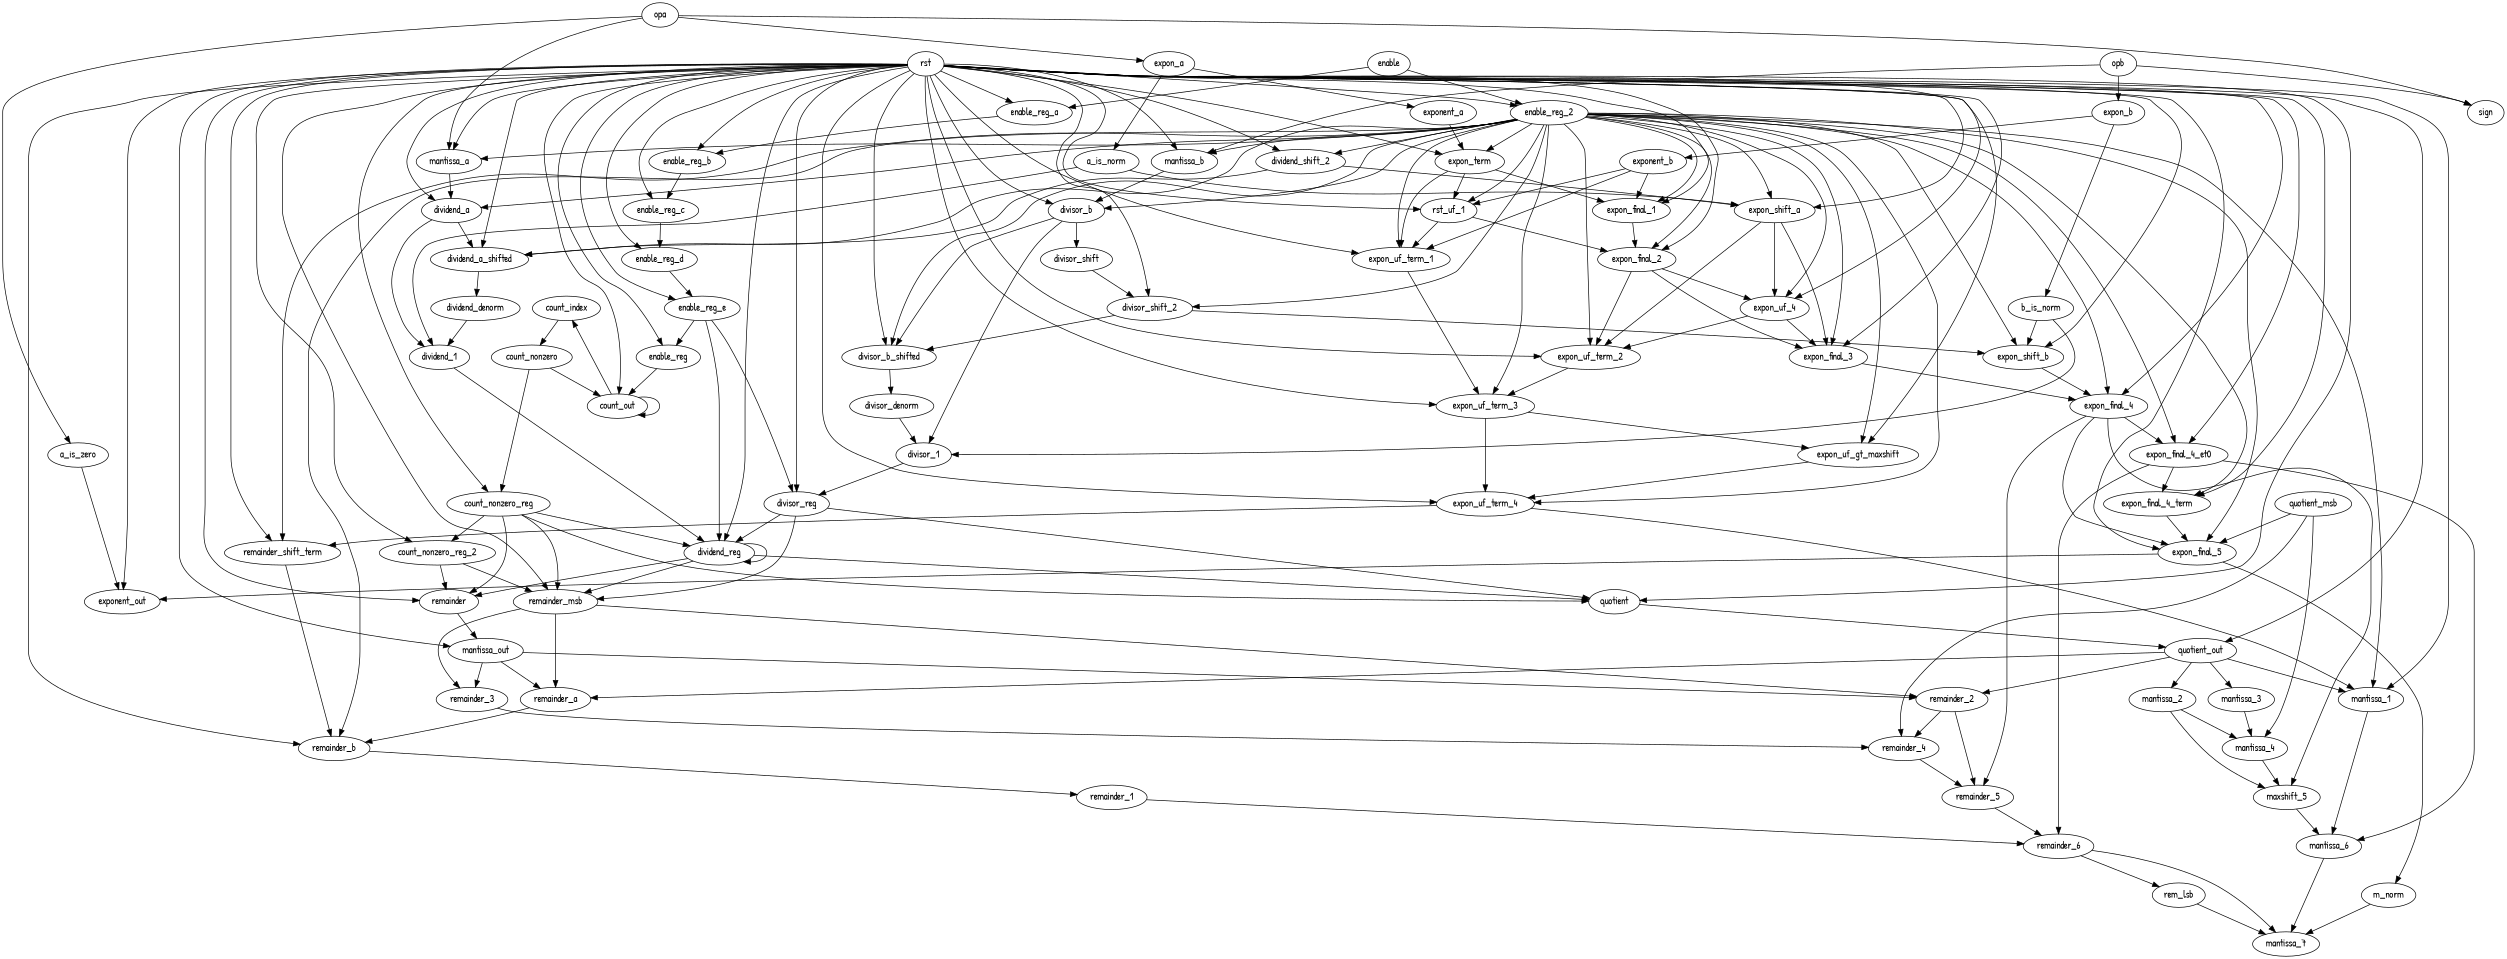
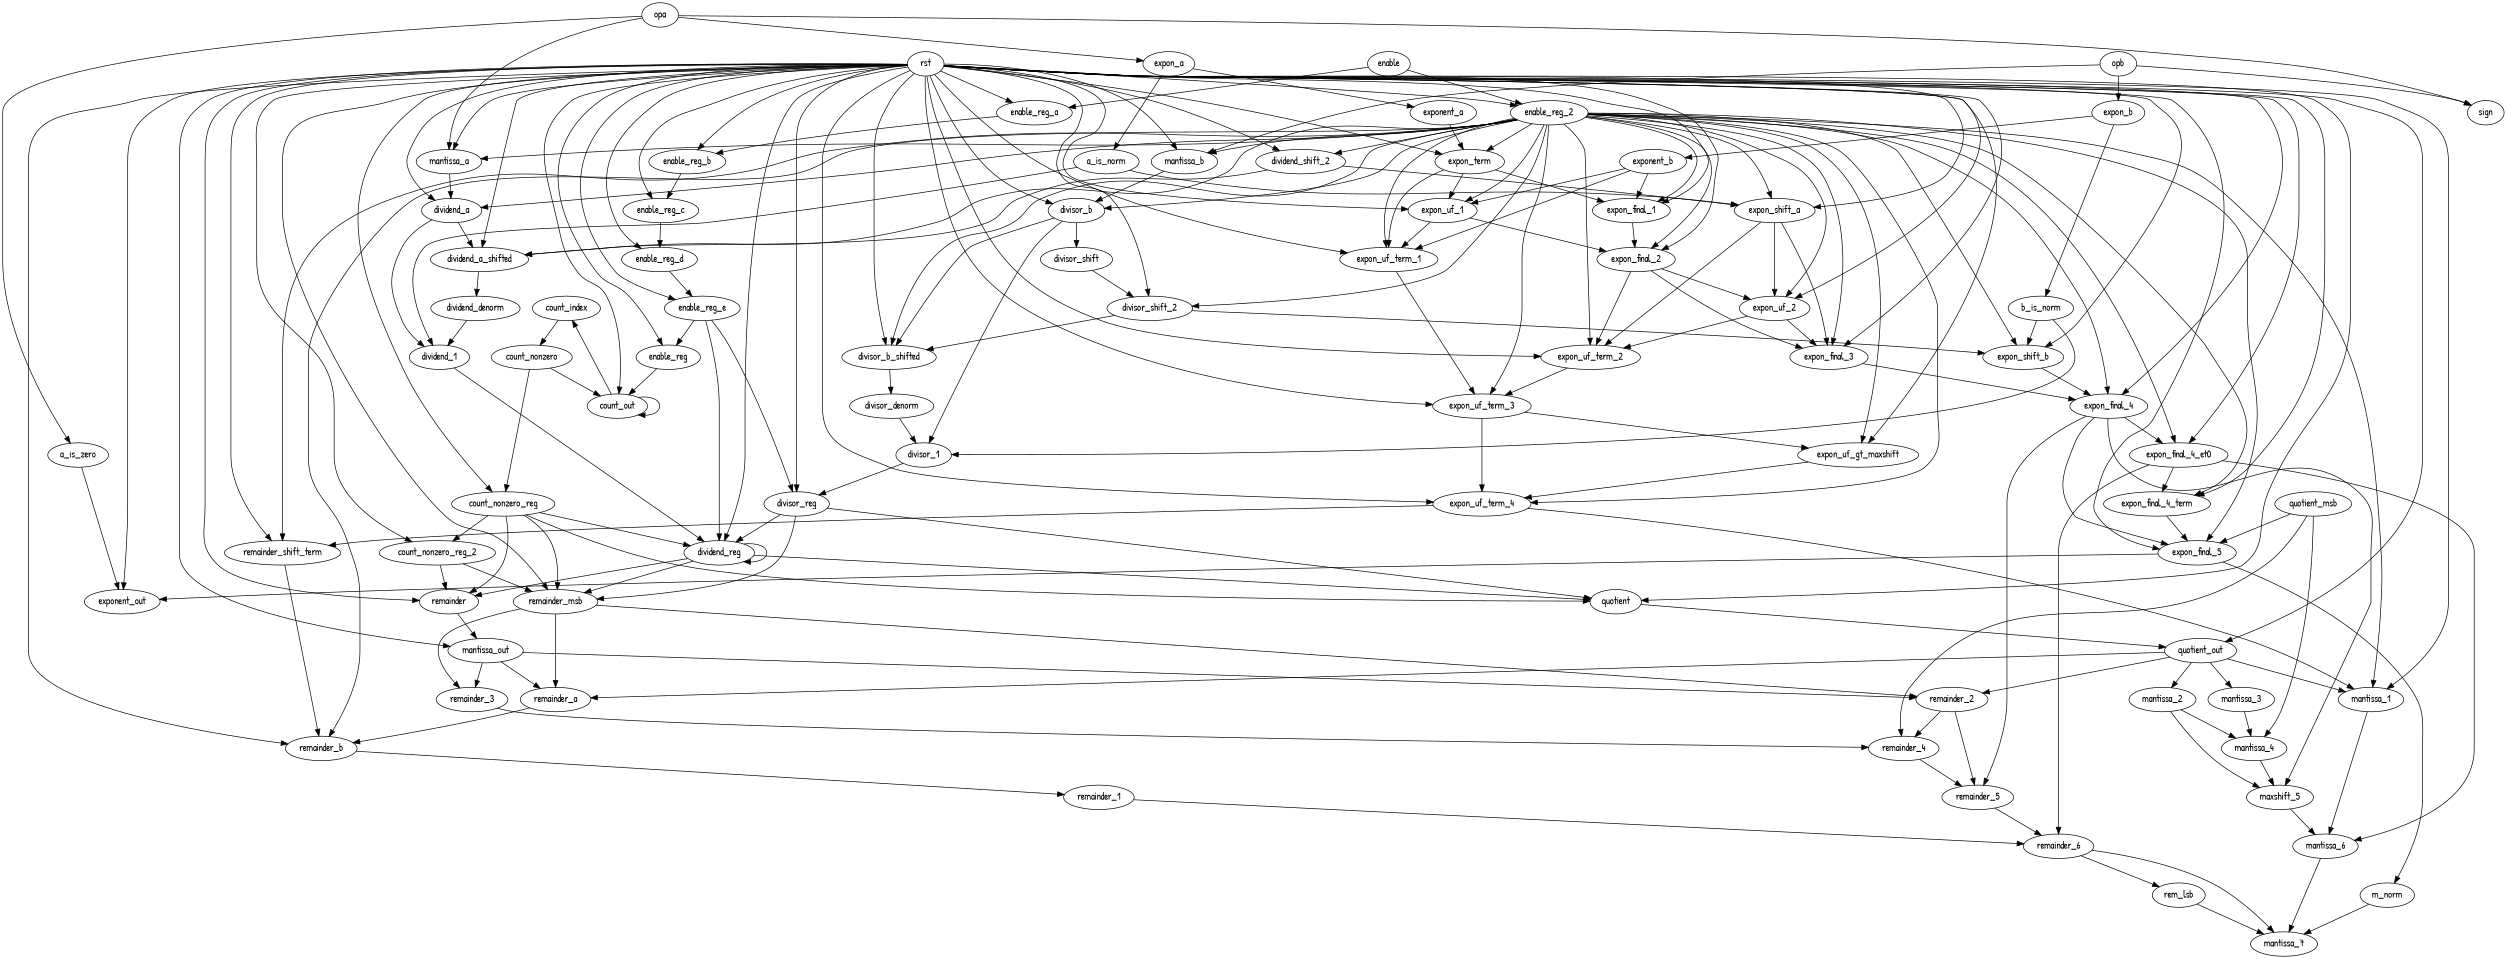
(1449, 211) -> (1443, 211)
(1775, 308) -> (1775, 308)
